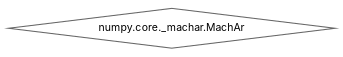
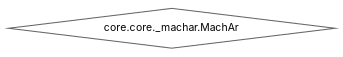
(172, 28) -> (172, 28)
